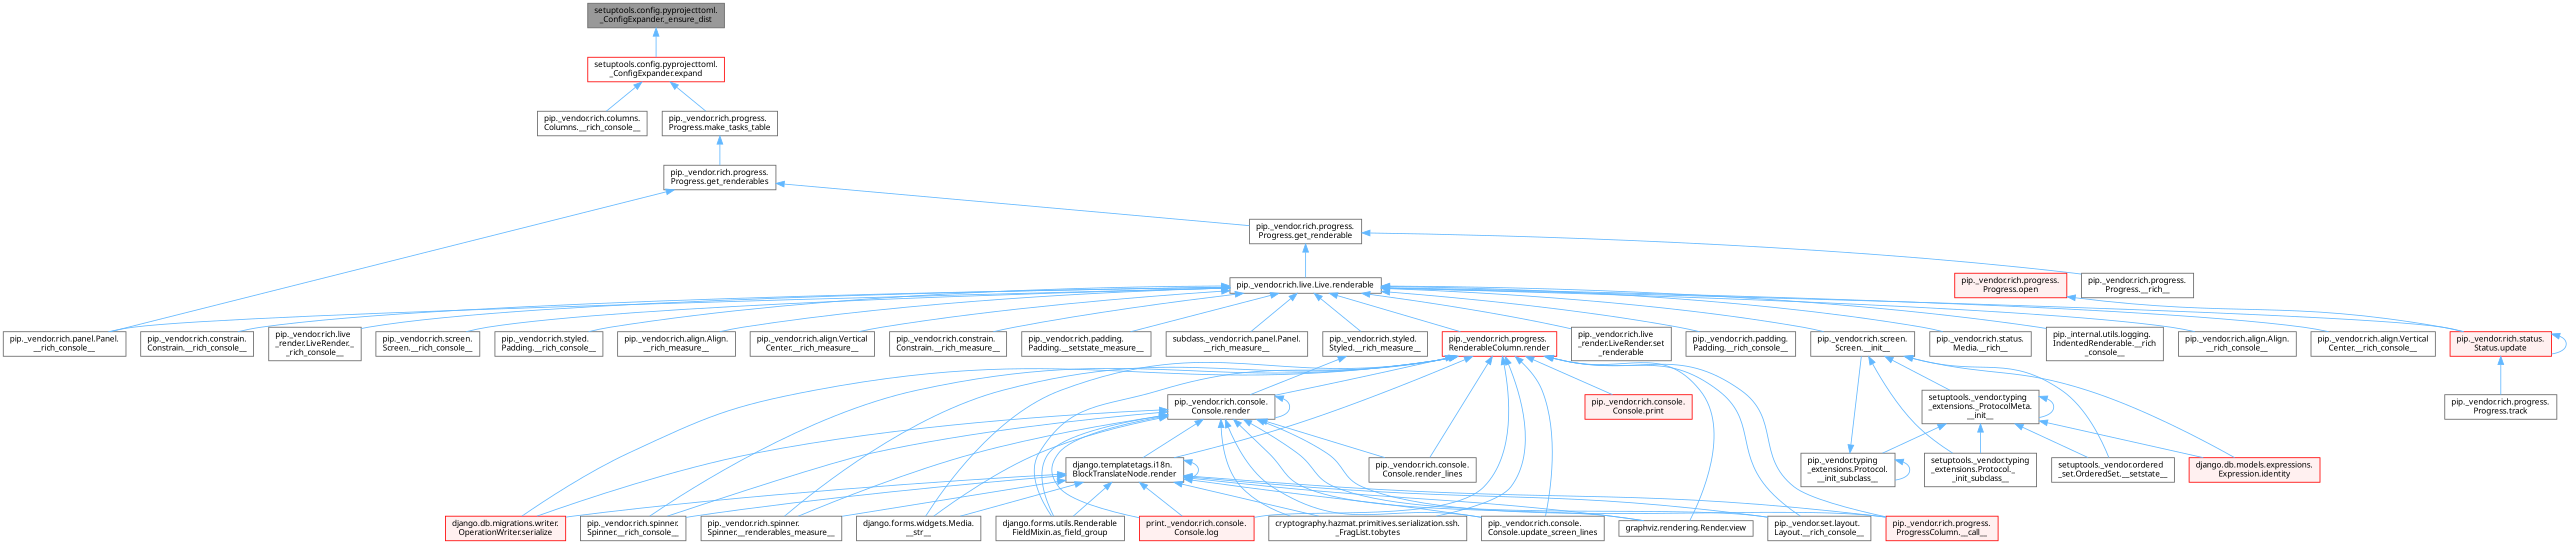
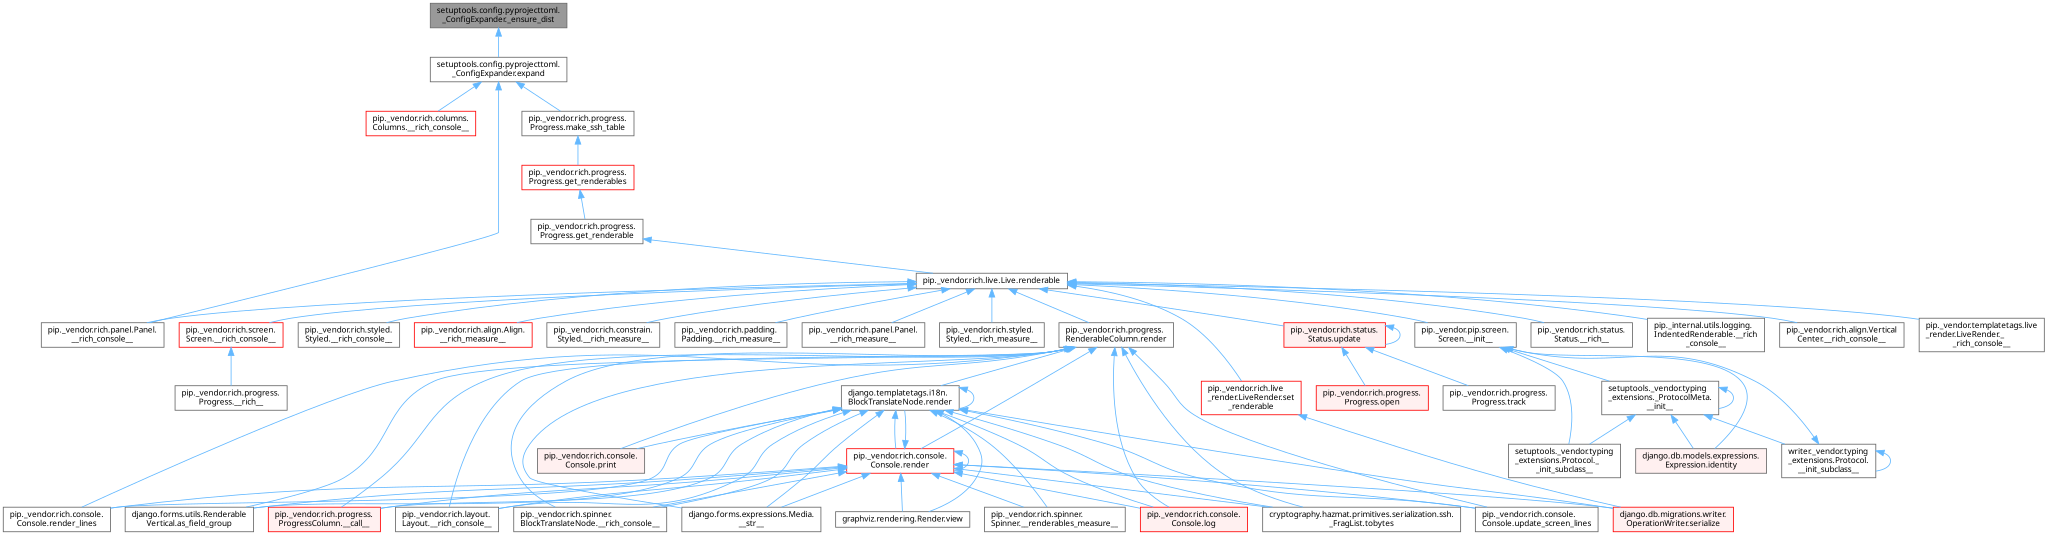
(656, 70) -> (499, 70)
(592, 124) -> (421, 124)
(720, 124) -> (578, 124)
(720, 178) -> (578, 178)
(1726, 245) -> (231, 371)
(388, 262) -> (394, 262)
(2270, 310) -> (1356, 370)
(197, 344) -> none
(315, 344) -> (1982, 335)
(428, 344) -> (231, 335)
(549, 344) -> (349, 335)
(677, 344) -> (473, 335)
(812, 344) -> none
(948, 344) -> (603, 335)
(1086, 344) -> (731, 335)
(1237, 344) -> (863, 335)
(1499, 344) -> (1116, 335)
(1621, 344) -> (1251, 398)
(1741, 344) -> none
(1863, 344) -> (1466, 335)
(1981, 344) -> (1582, 335)
(2237, 344) -> none
(971, 371) -> (1462, 467)
(1064, 377) -> none
(1290, 379) -> (895, 434)
(1693, 384) -> none
(1221, 407) -> (900, 461)
(1639, 407) -> (591, 461)
none -> (735, 428)
none -> (663, 467)
(1848, 470) -> (1829, 461)
(2113, 470) -> none
(2255, 470) -> (1701, 461)
(633, 528) -> (590, 519)
(919, 528) -> (751, 519)
(1060, 528) -> (189, 519)
(1197, 528) -> (1194, 519)
(1819, 528) -> (447, 519)
